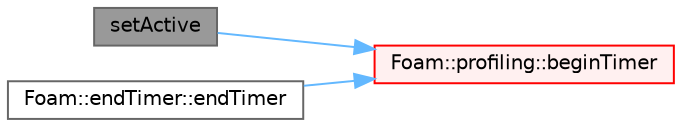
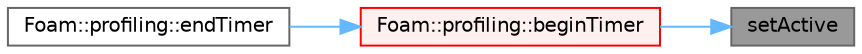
(286, 40) -> (685, 27)
(156, 100) -> (149, 27)
